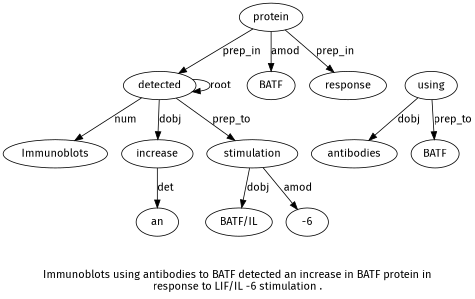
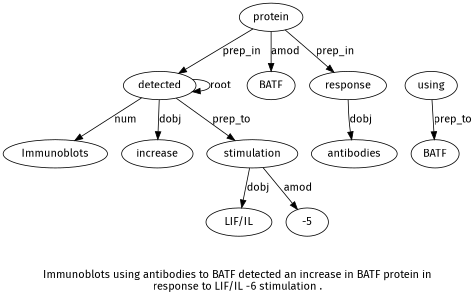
(396, 117) -> (349, 116)
(157, 222) -> none
(239, 222) -> (239, 222)
(307, 222) -> (307, 222)
